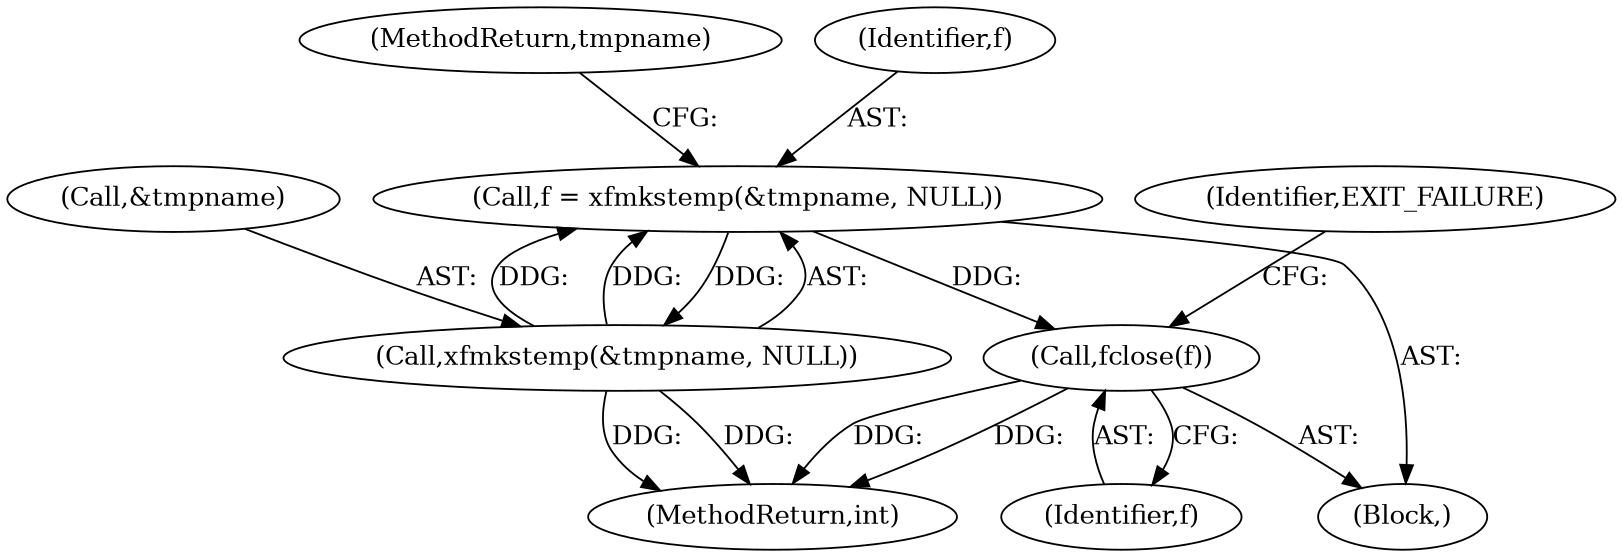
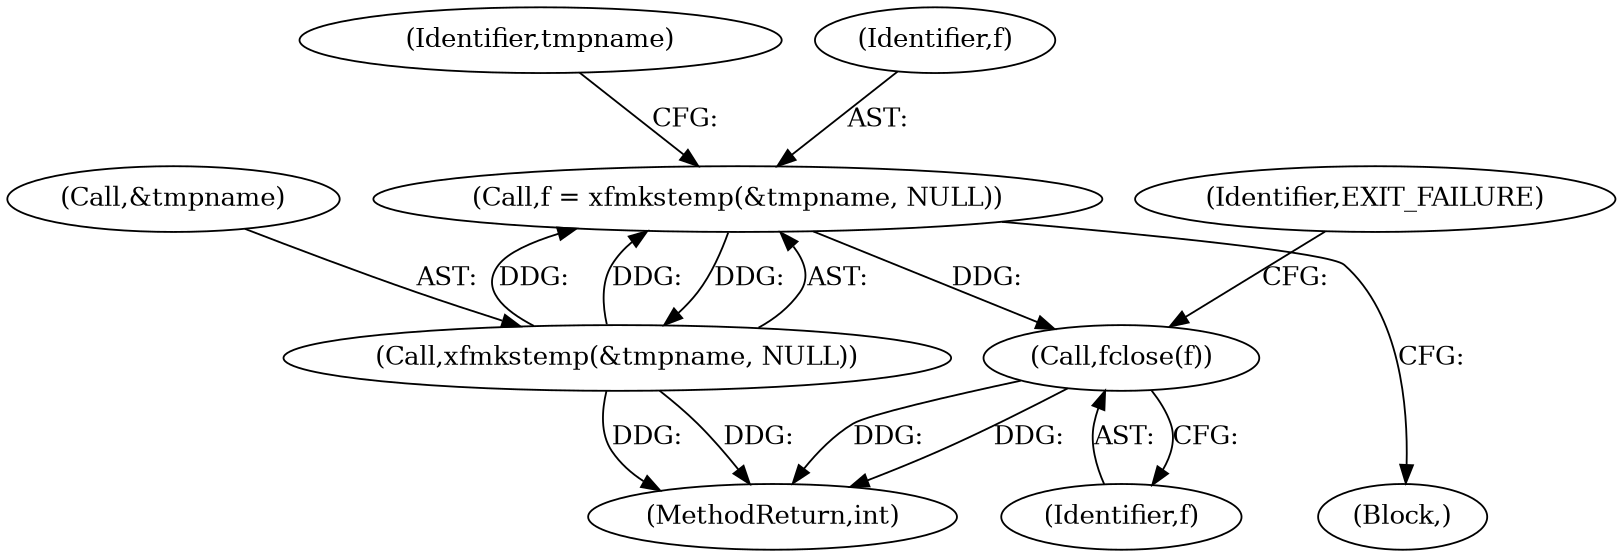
(541, 40) -> (541, 40)
(1436, 358) -> (1436, 358)
(1266, 430) -> none
